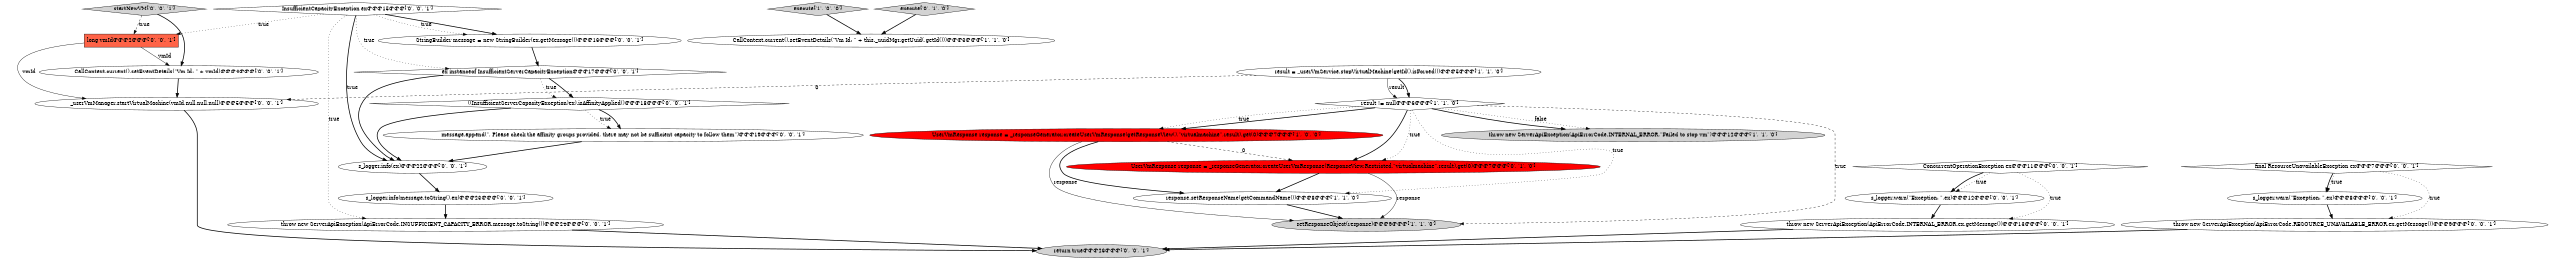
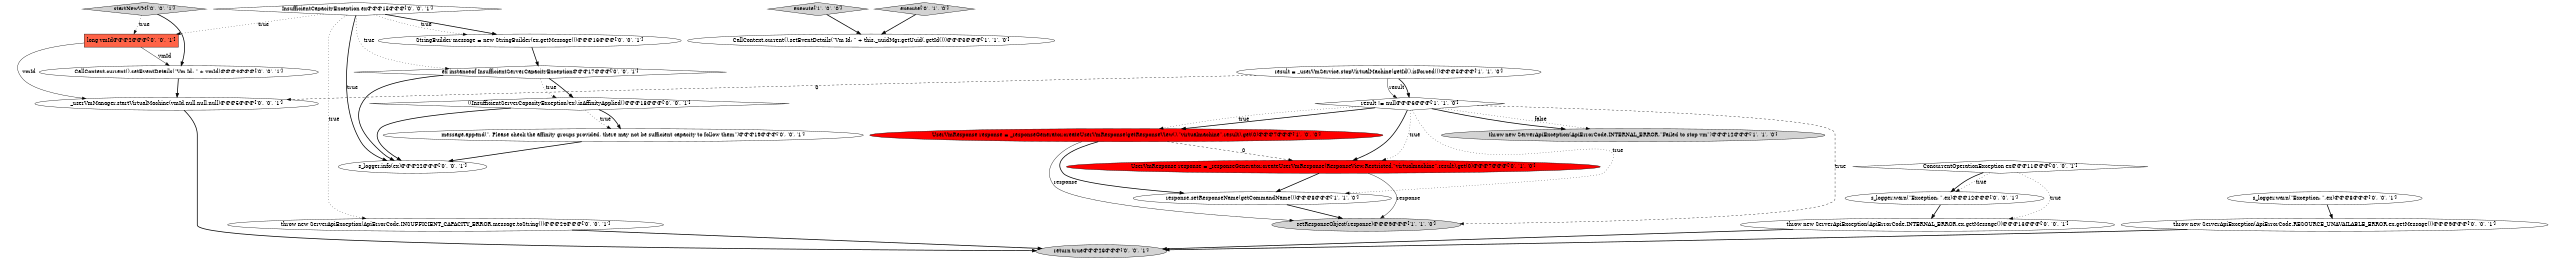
(139, 23) -> (139, 23)
(2337, 167) -> none
(446, 198) -> none
